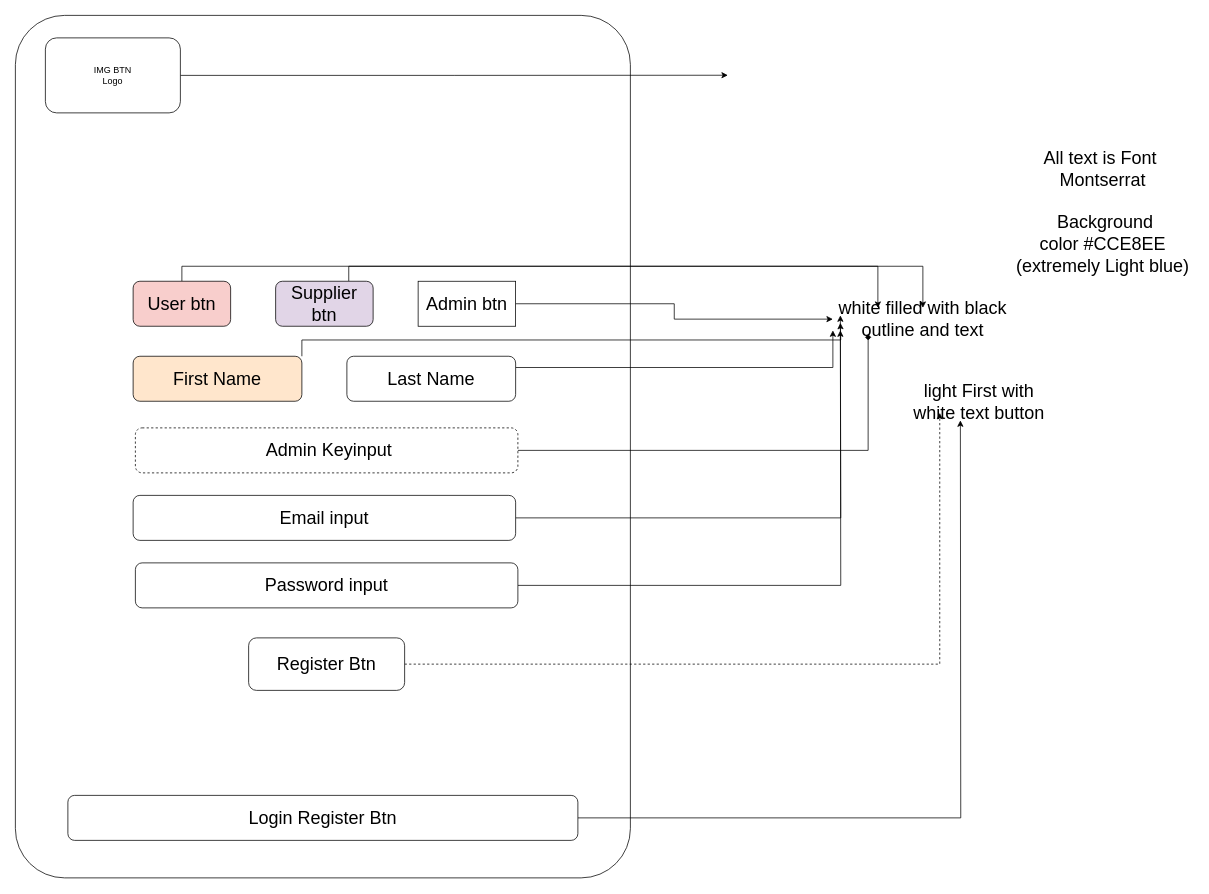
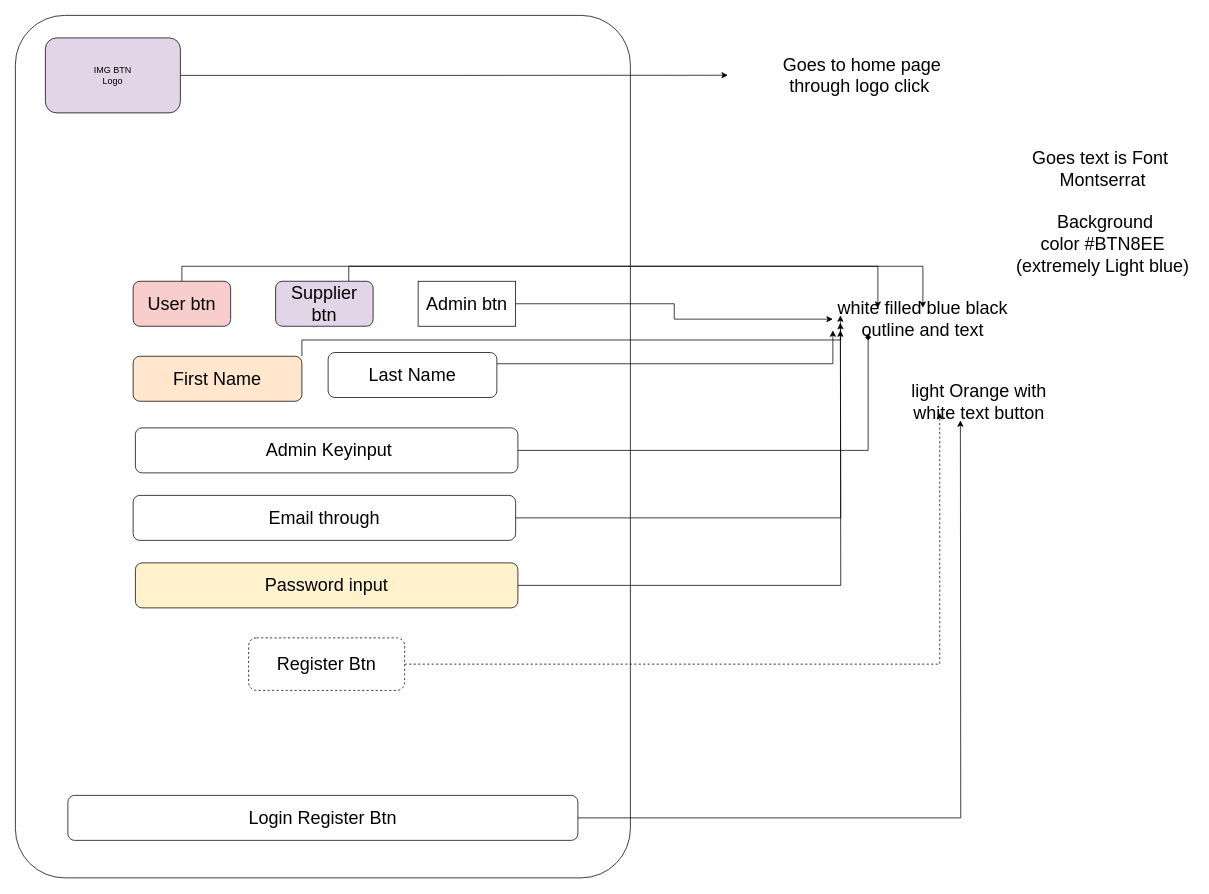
(113, 75) -> (113, 75)
none -> (862, 75)
(1103, 169) -> (1103, 169)
(1103, 244) -> (1103, 244)
(923, 319) -> (923, 319)
(431, 379) -> (413, 375)
(979, 402) -> (979, 402)
(327, 450) -> (327, 450)
(324, 518) -> (324, 518)
(327, 585) -> (327, 585)
(327, 664) -> (327, 664)
